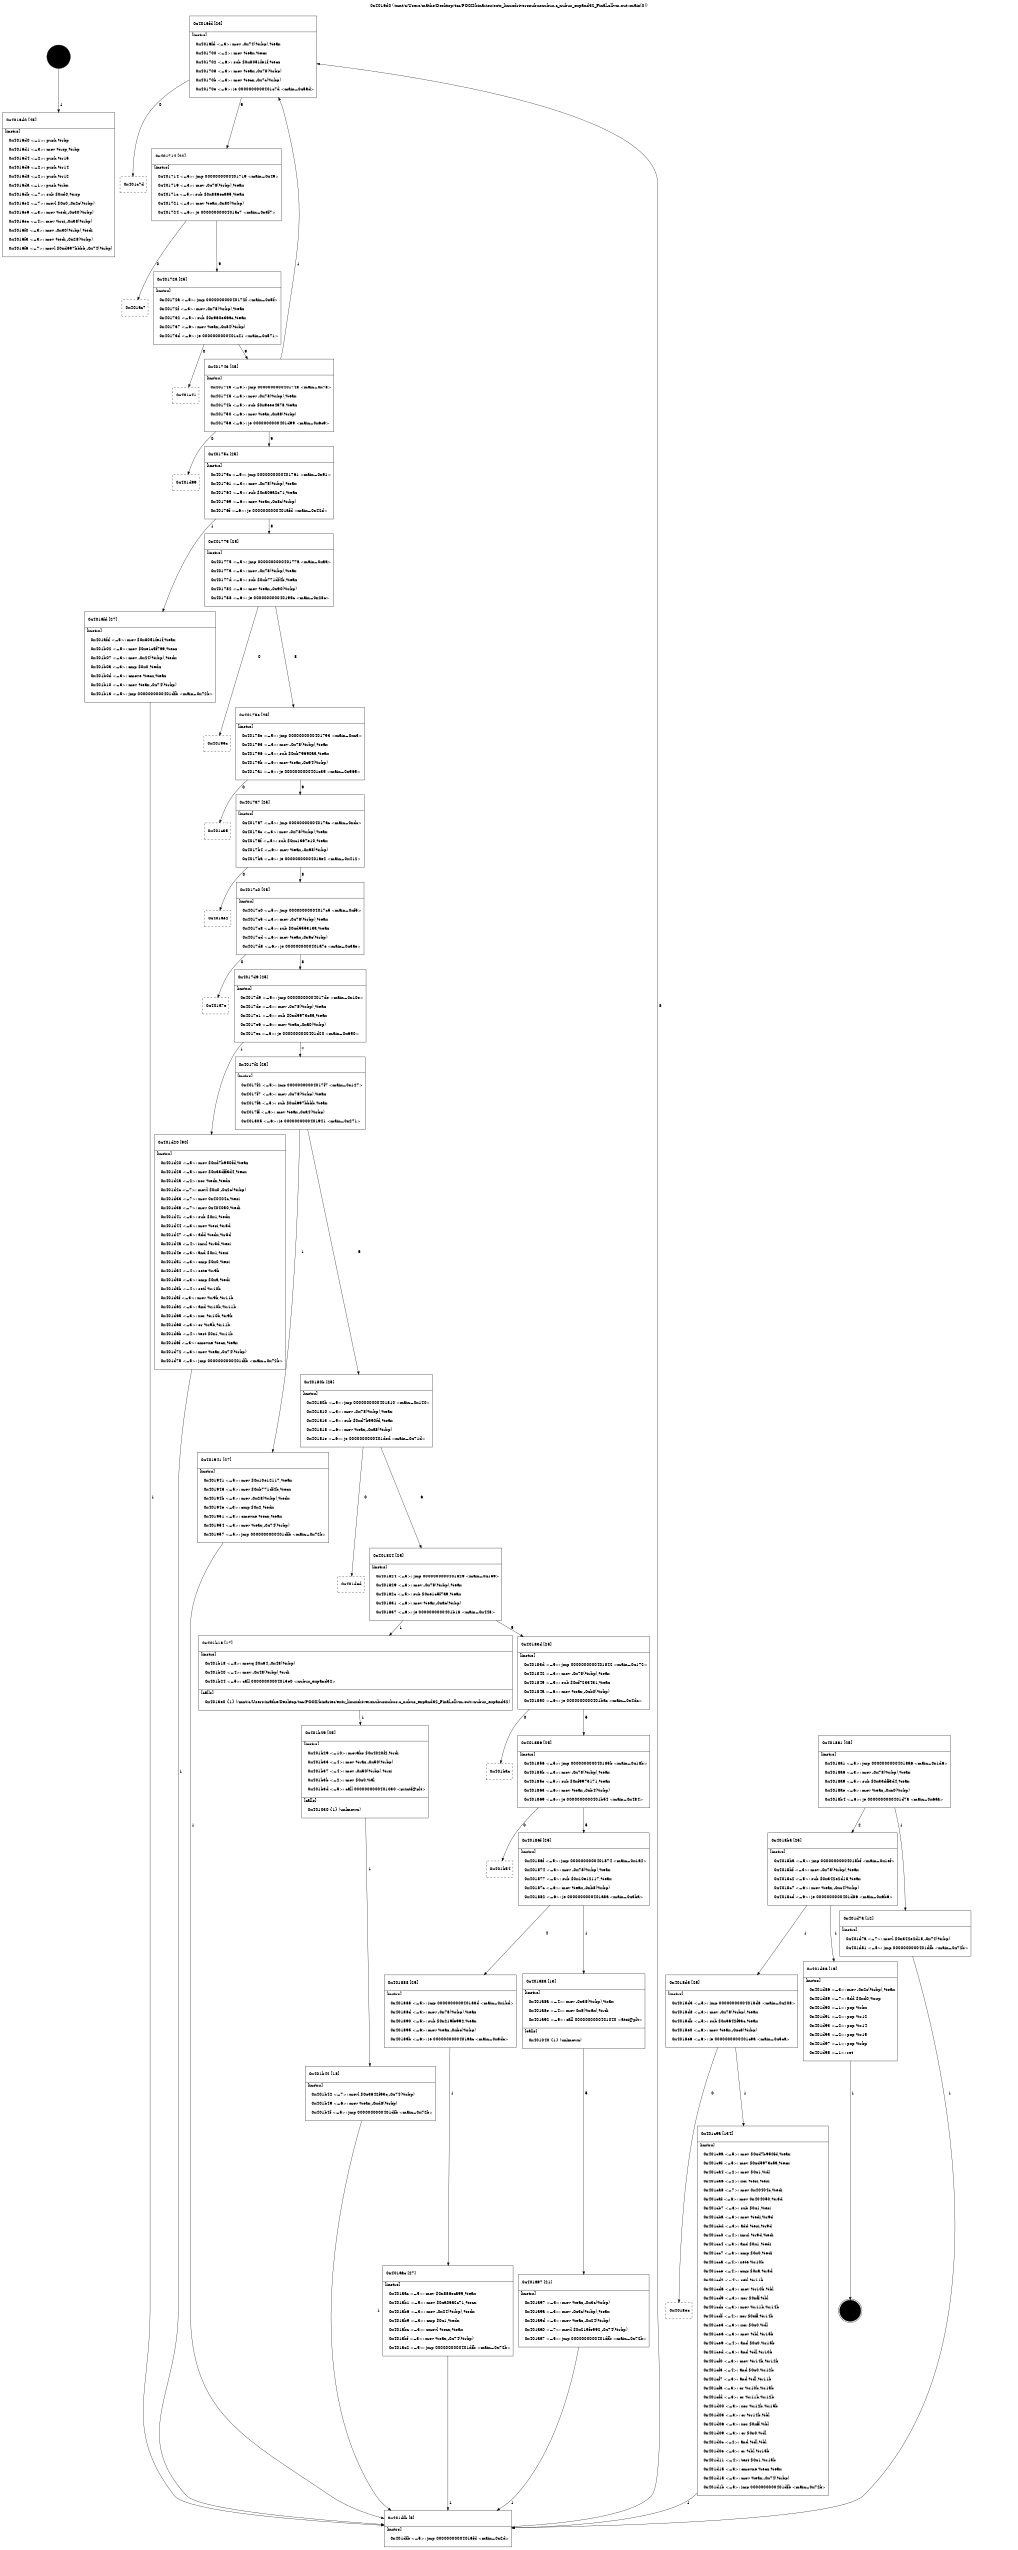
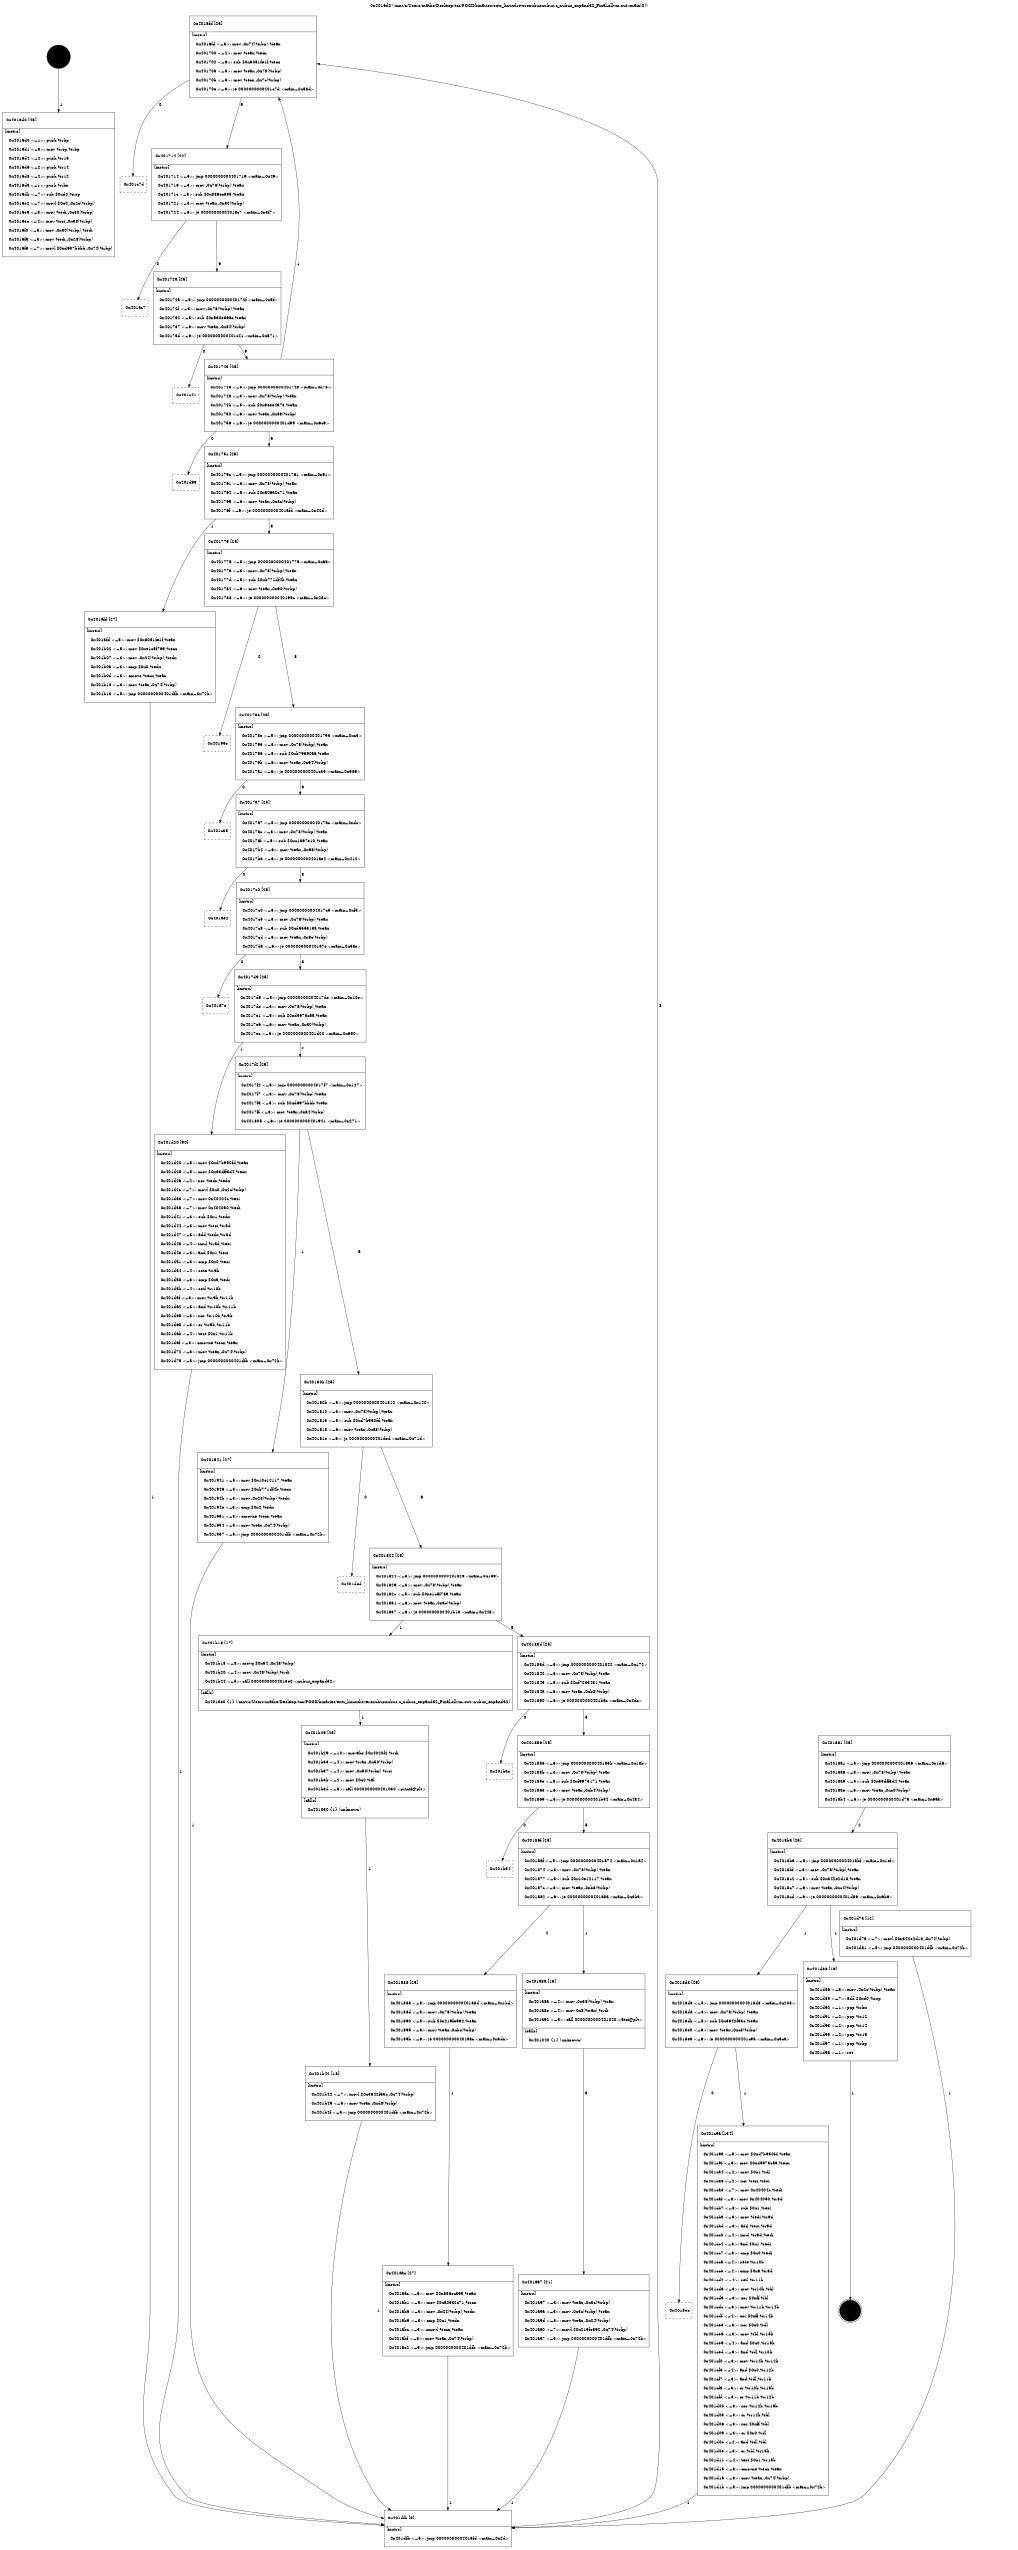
(903, 1857) -> none
